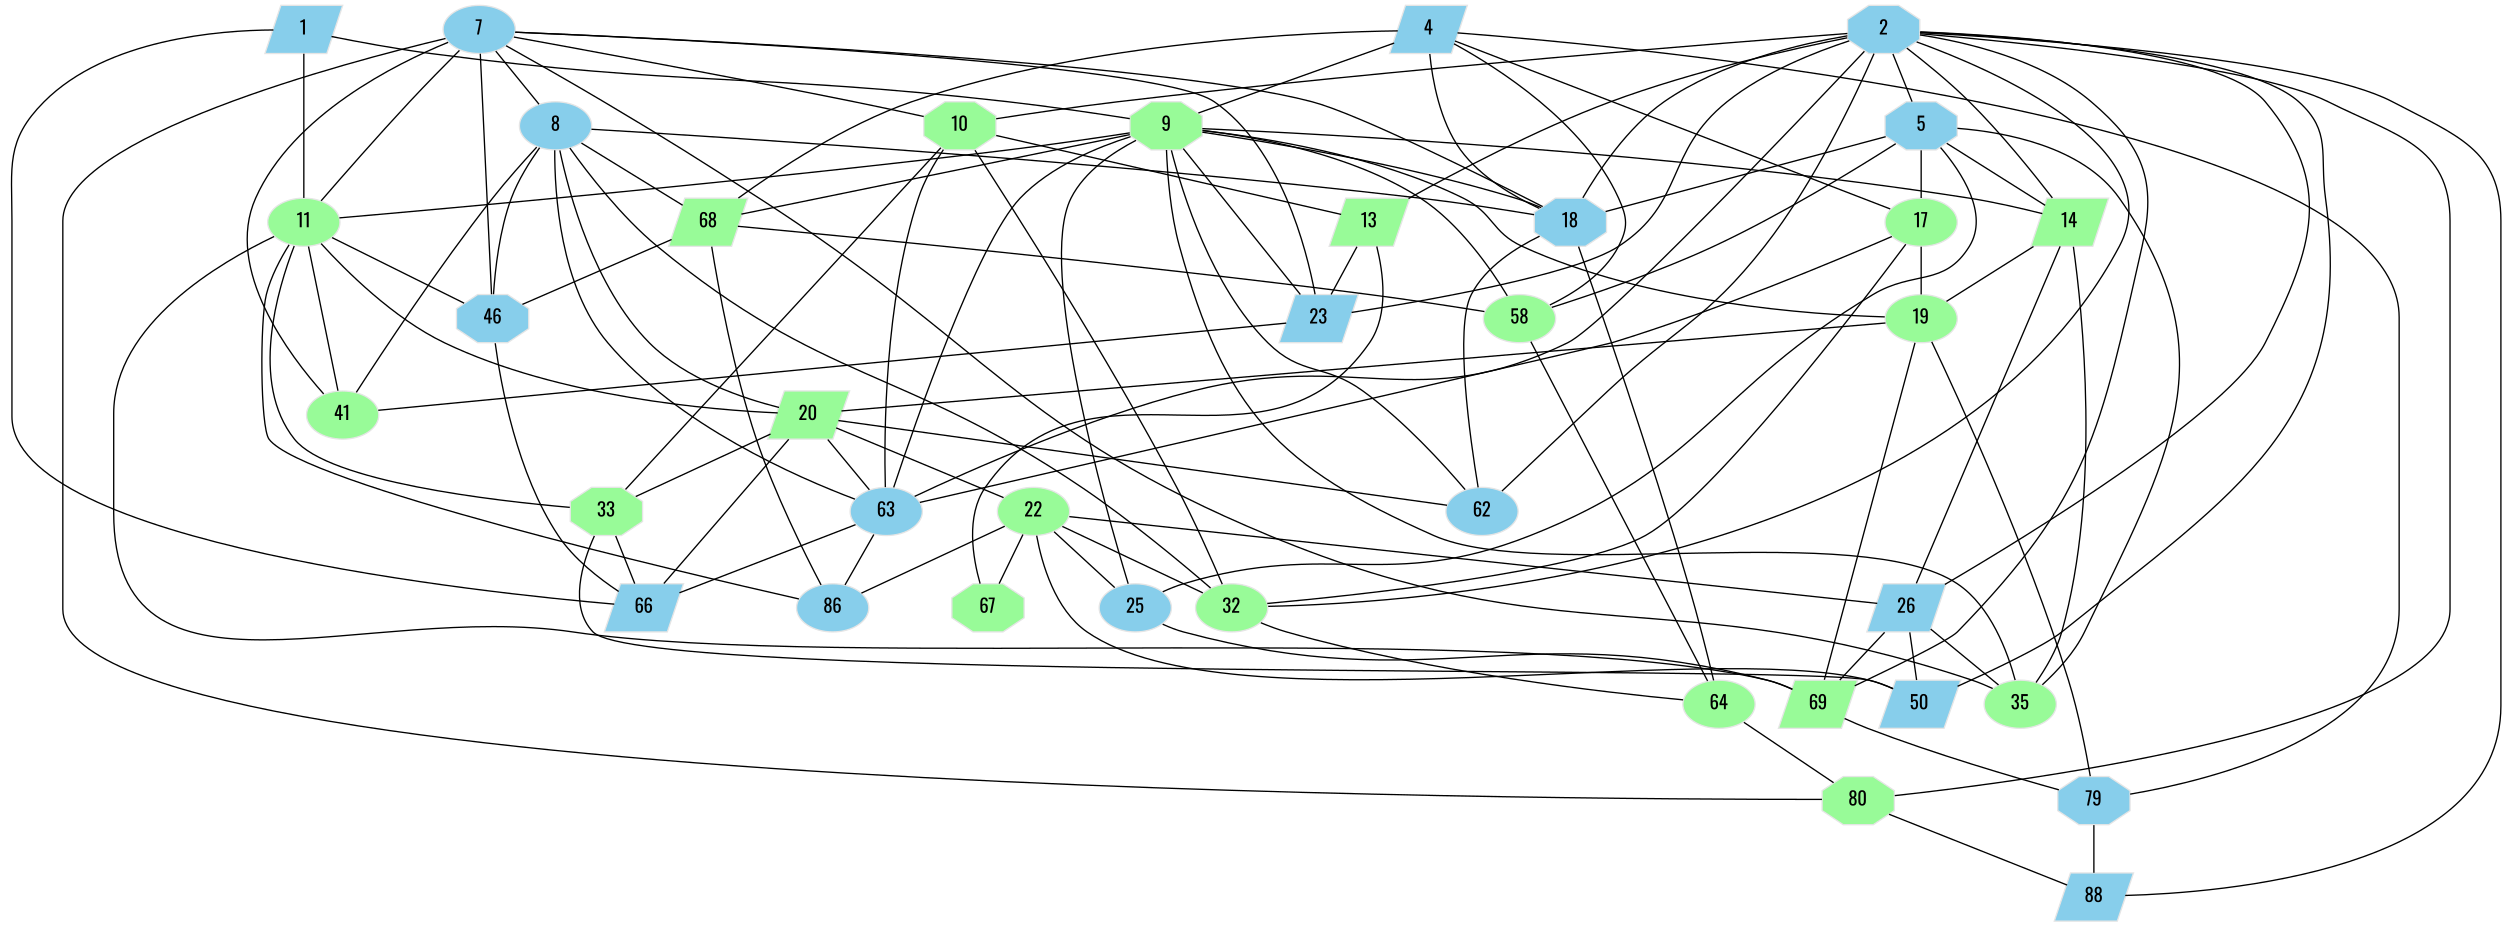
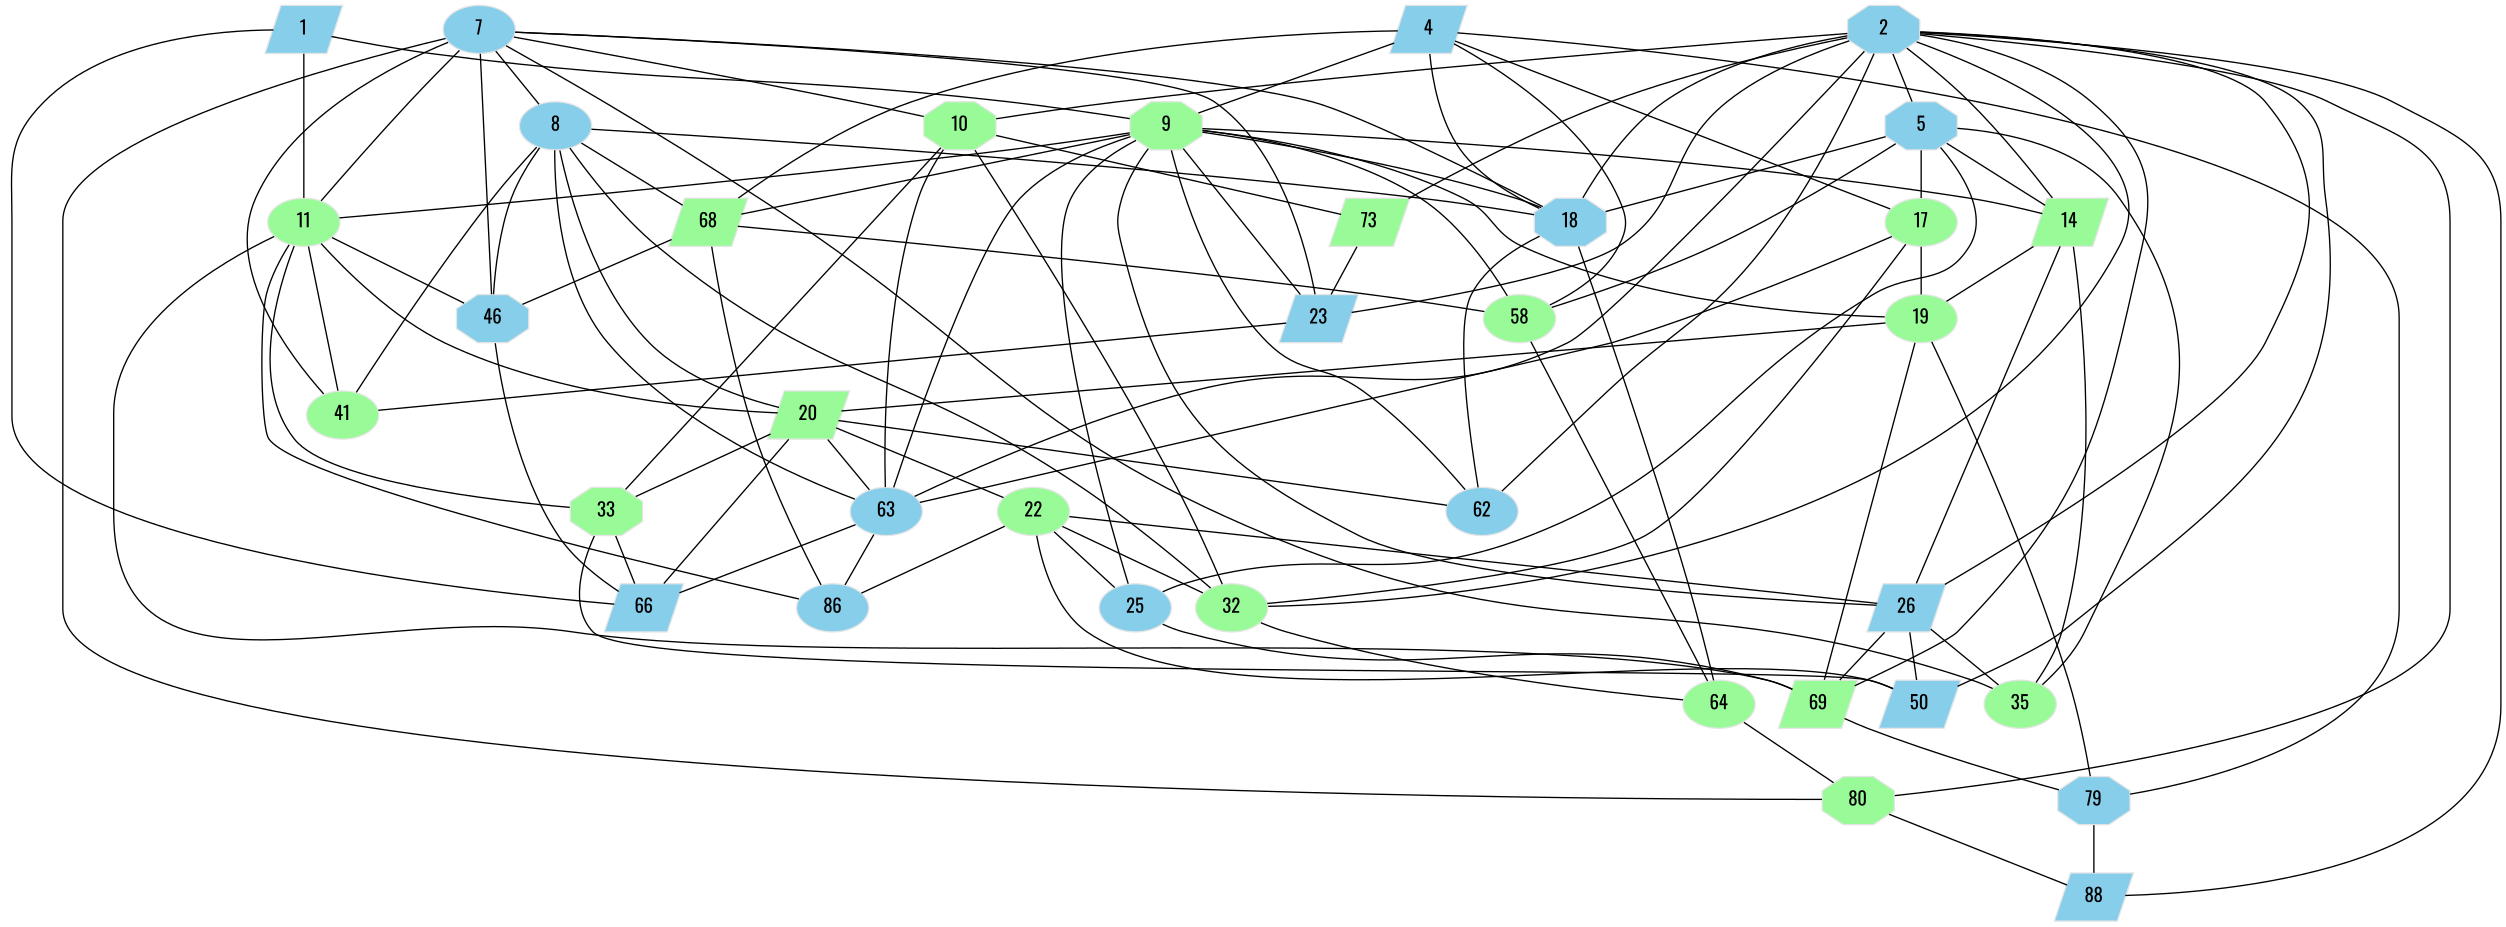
(1370, 222) -> (1370, 222)
(1532, 553) -> (1372, 540)
(988, 608) -> none
